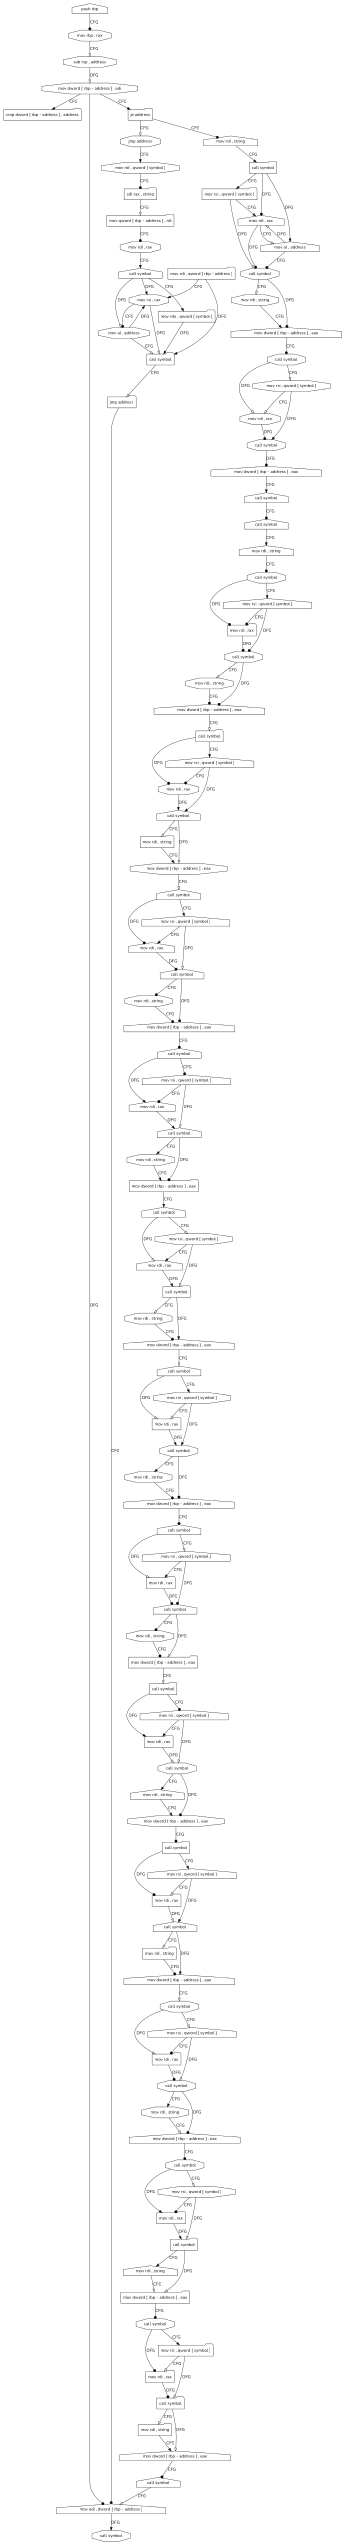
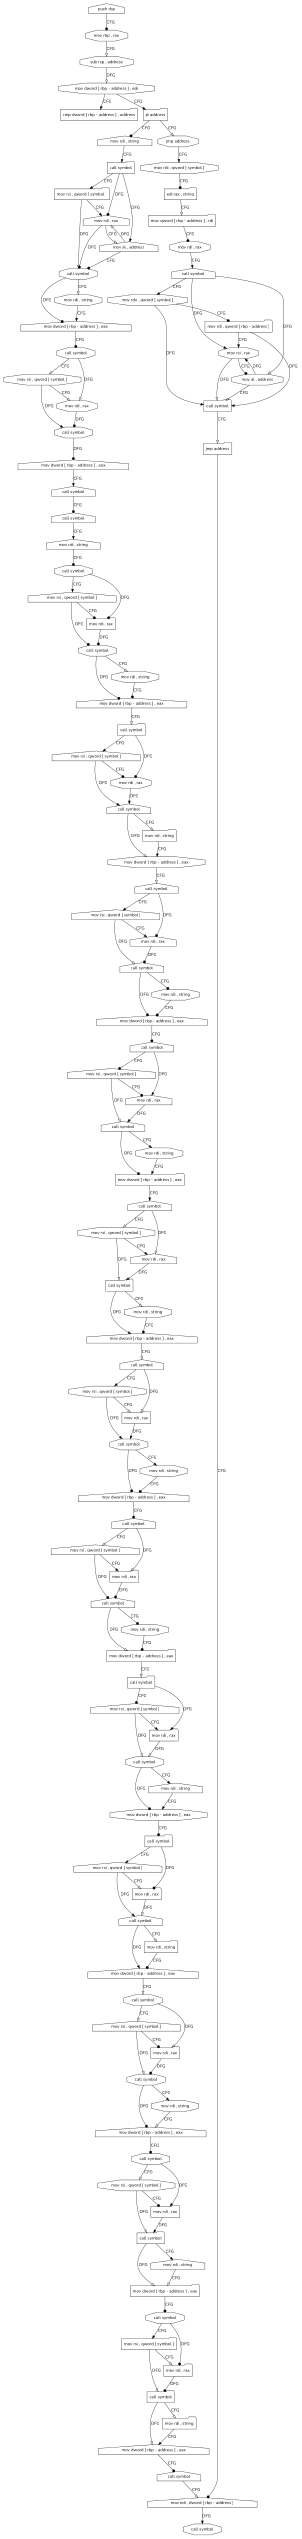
none -> (202, 310)
(187, 317) -> (148, 300)
(90, 1300) -> none
